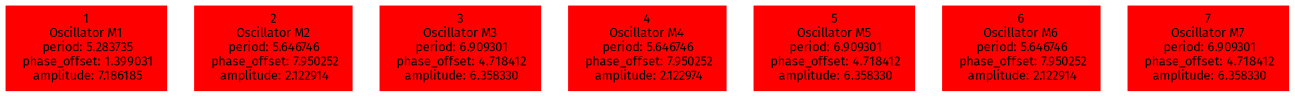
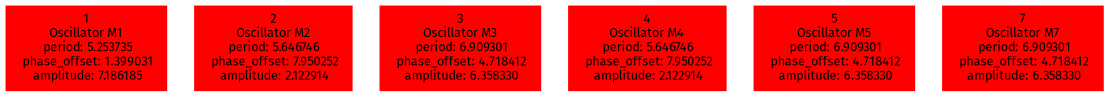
(86, 48) -> (86, 48)
(1021, 48) -> none
(647, 76) -> (647, 76)
